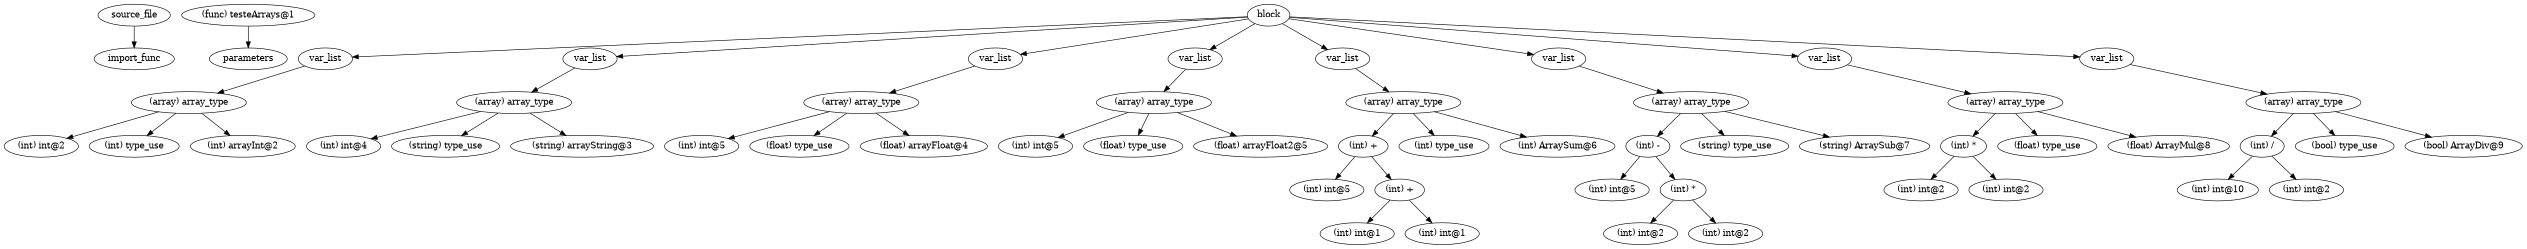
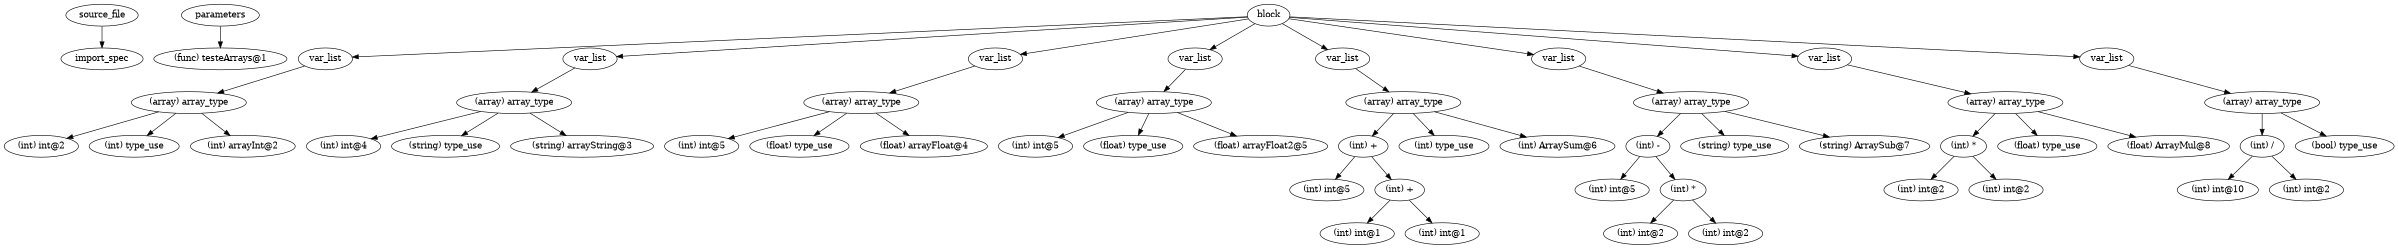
(248, 34) -> (220, 34)
(134, 59) -> (102, 59)
(2464, 146) -> none
